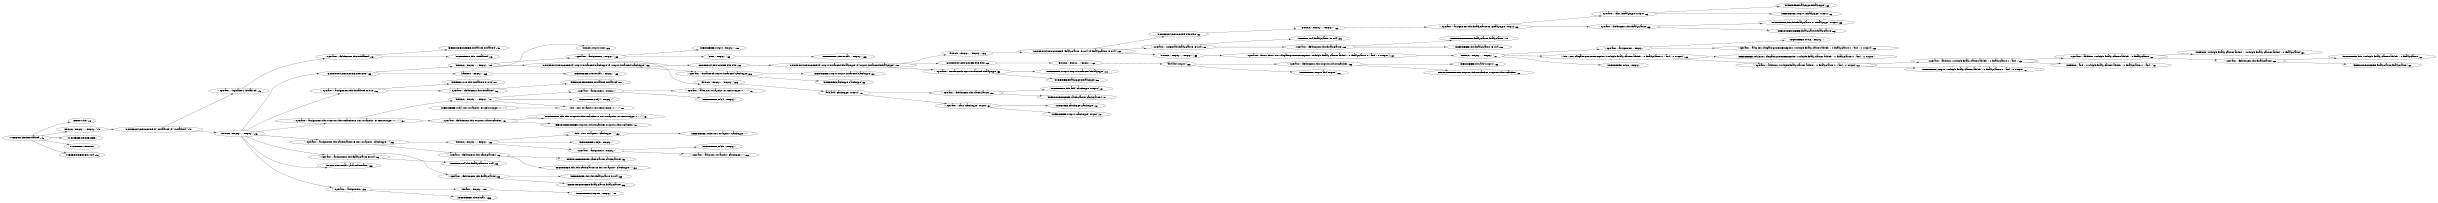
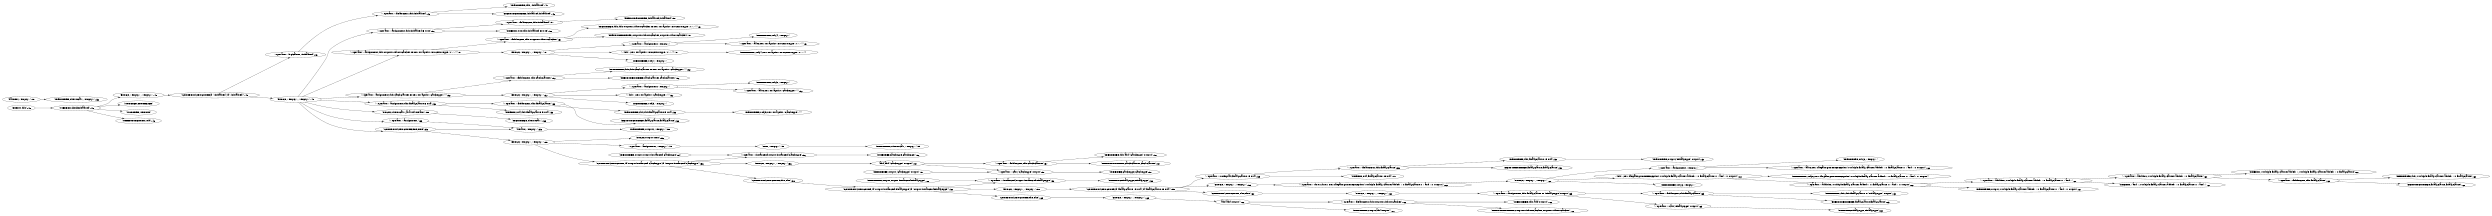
(1713, 14) -> (1604, 159)
(719, 48) -> none
(1022, 72) -> (958, 181)
(416, 74) -> (473, 129)
(782, 74) -> (709, 155)
(537, 108) -> (707, 52)
(1019, 110) -> (960, 172)
(50, 127) -> (43, 108)
(654, 134) -> (709, 112)
(411, 193) -> (471, 116)
